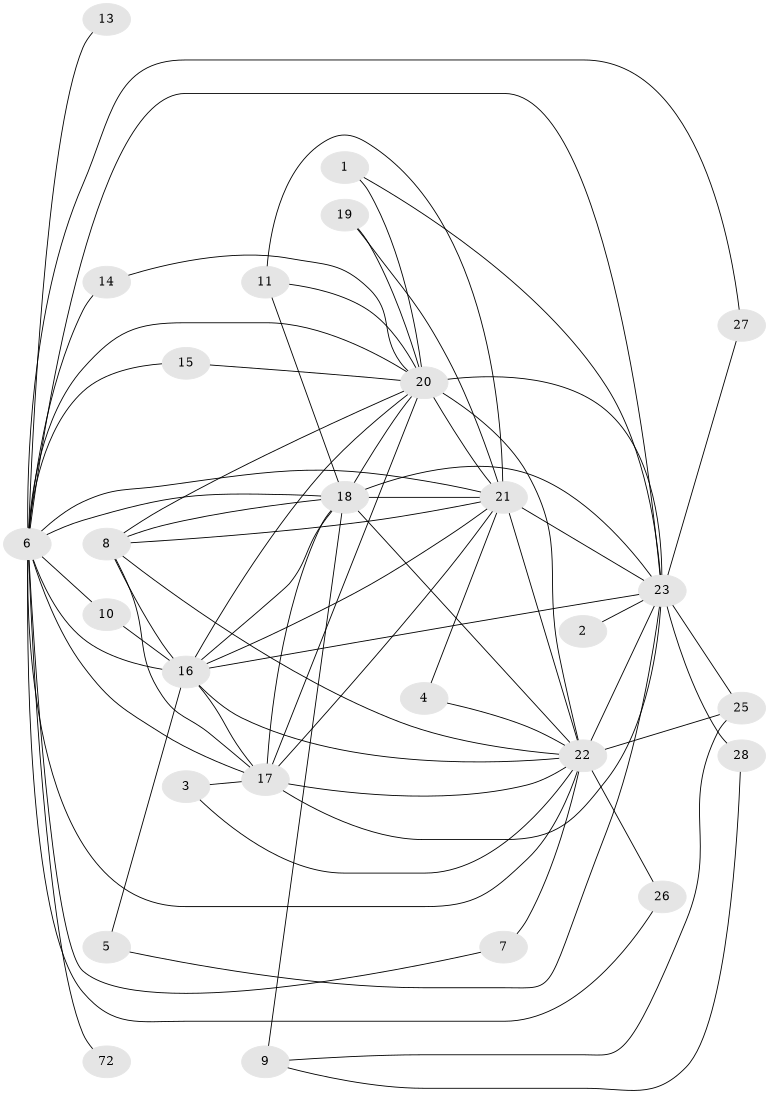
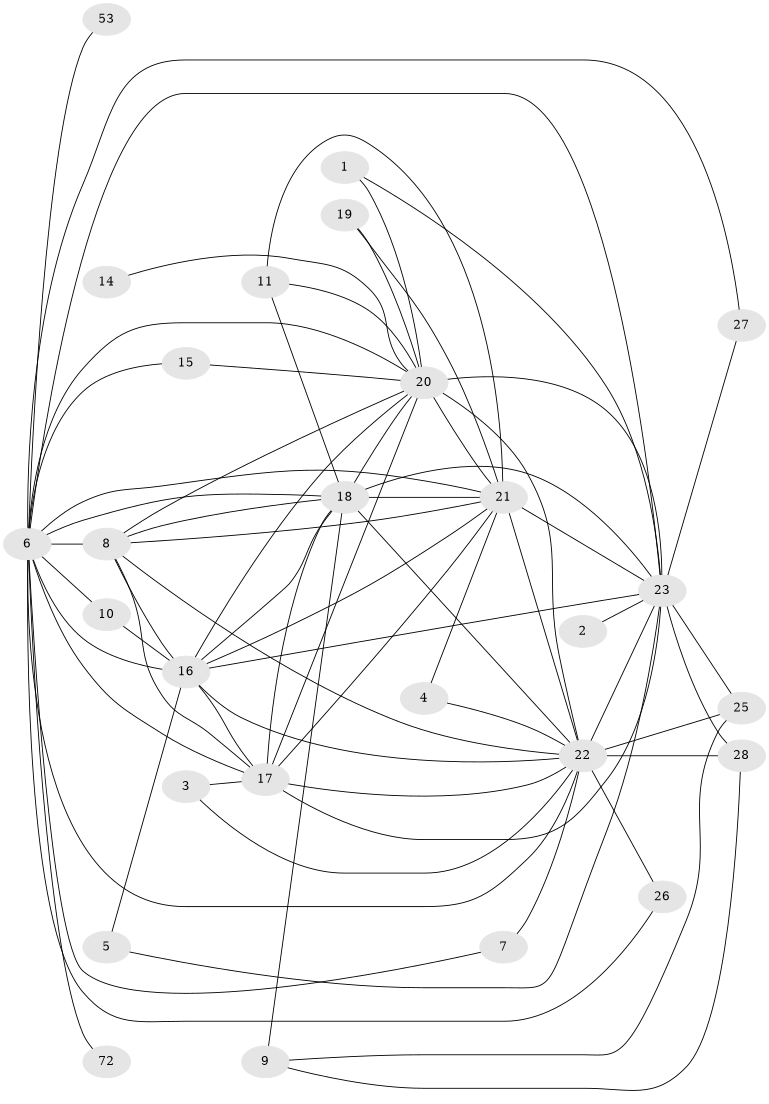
(107, 19) -> (107, 19)
(65, 356) -> (67, 544)
none -> (662, 756)
